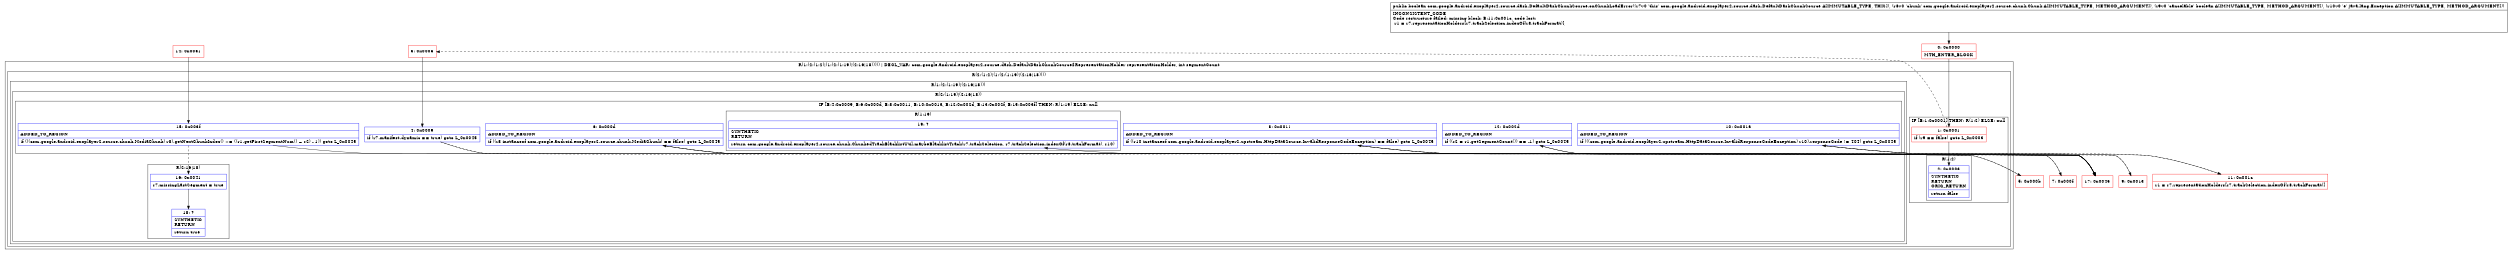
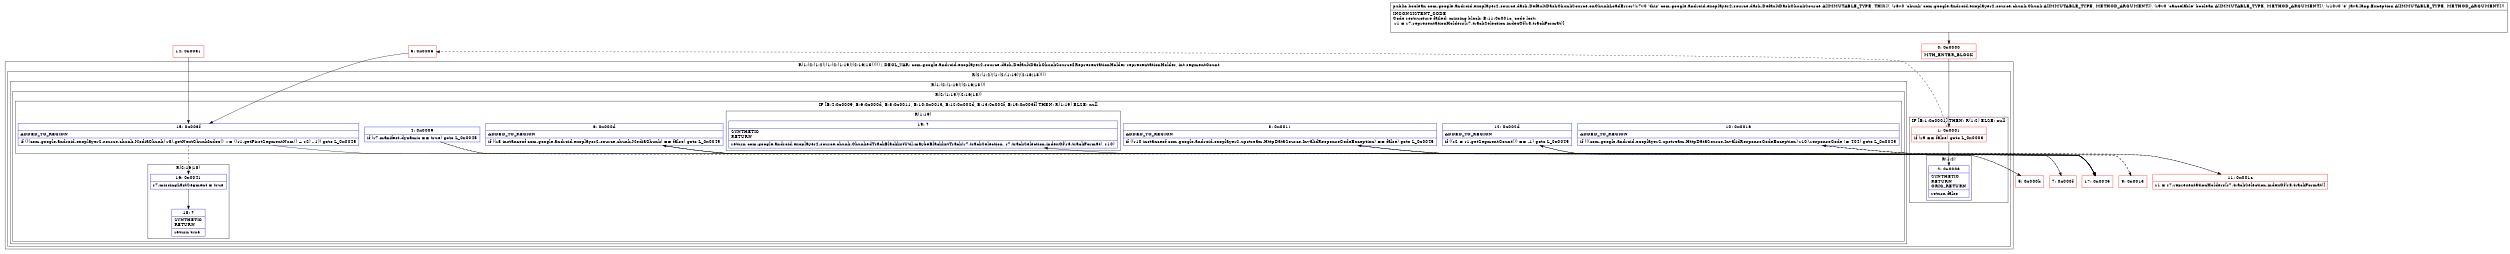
(422, 89) -> (313, 78)
(1984, 153) -> (1984, 153)
